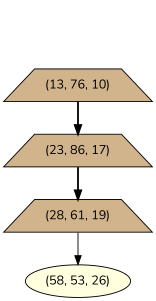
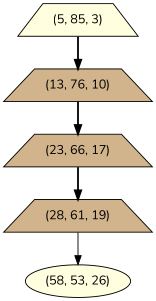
none -> (78, 20)
(78, 151) -> (78, 151)
